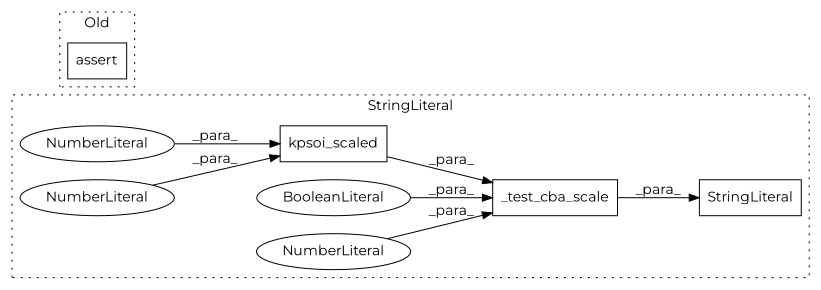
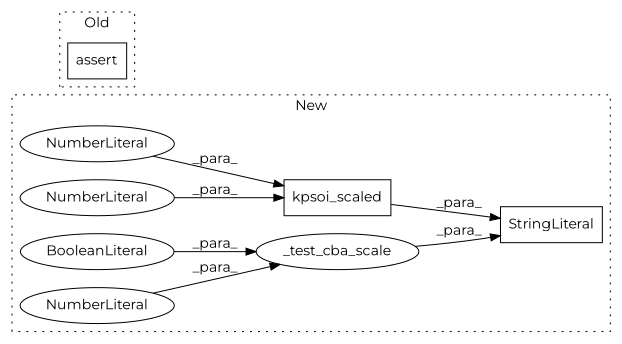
(411, 106) -> (311, 106)
(435, 168) -> (441, 211)
(555, 198) -> (337, 252)
